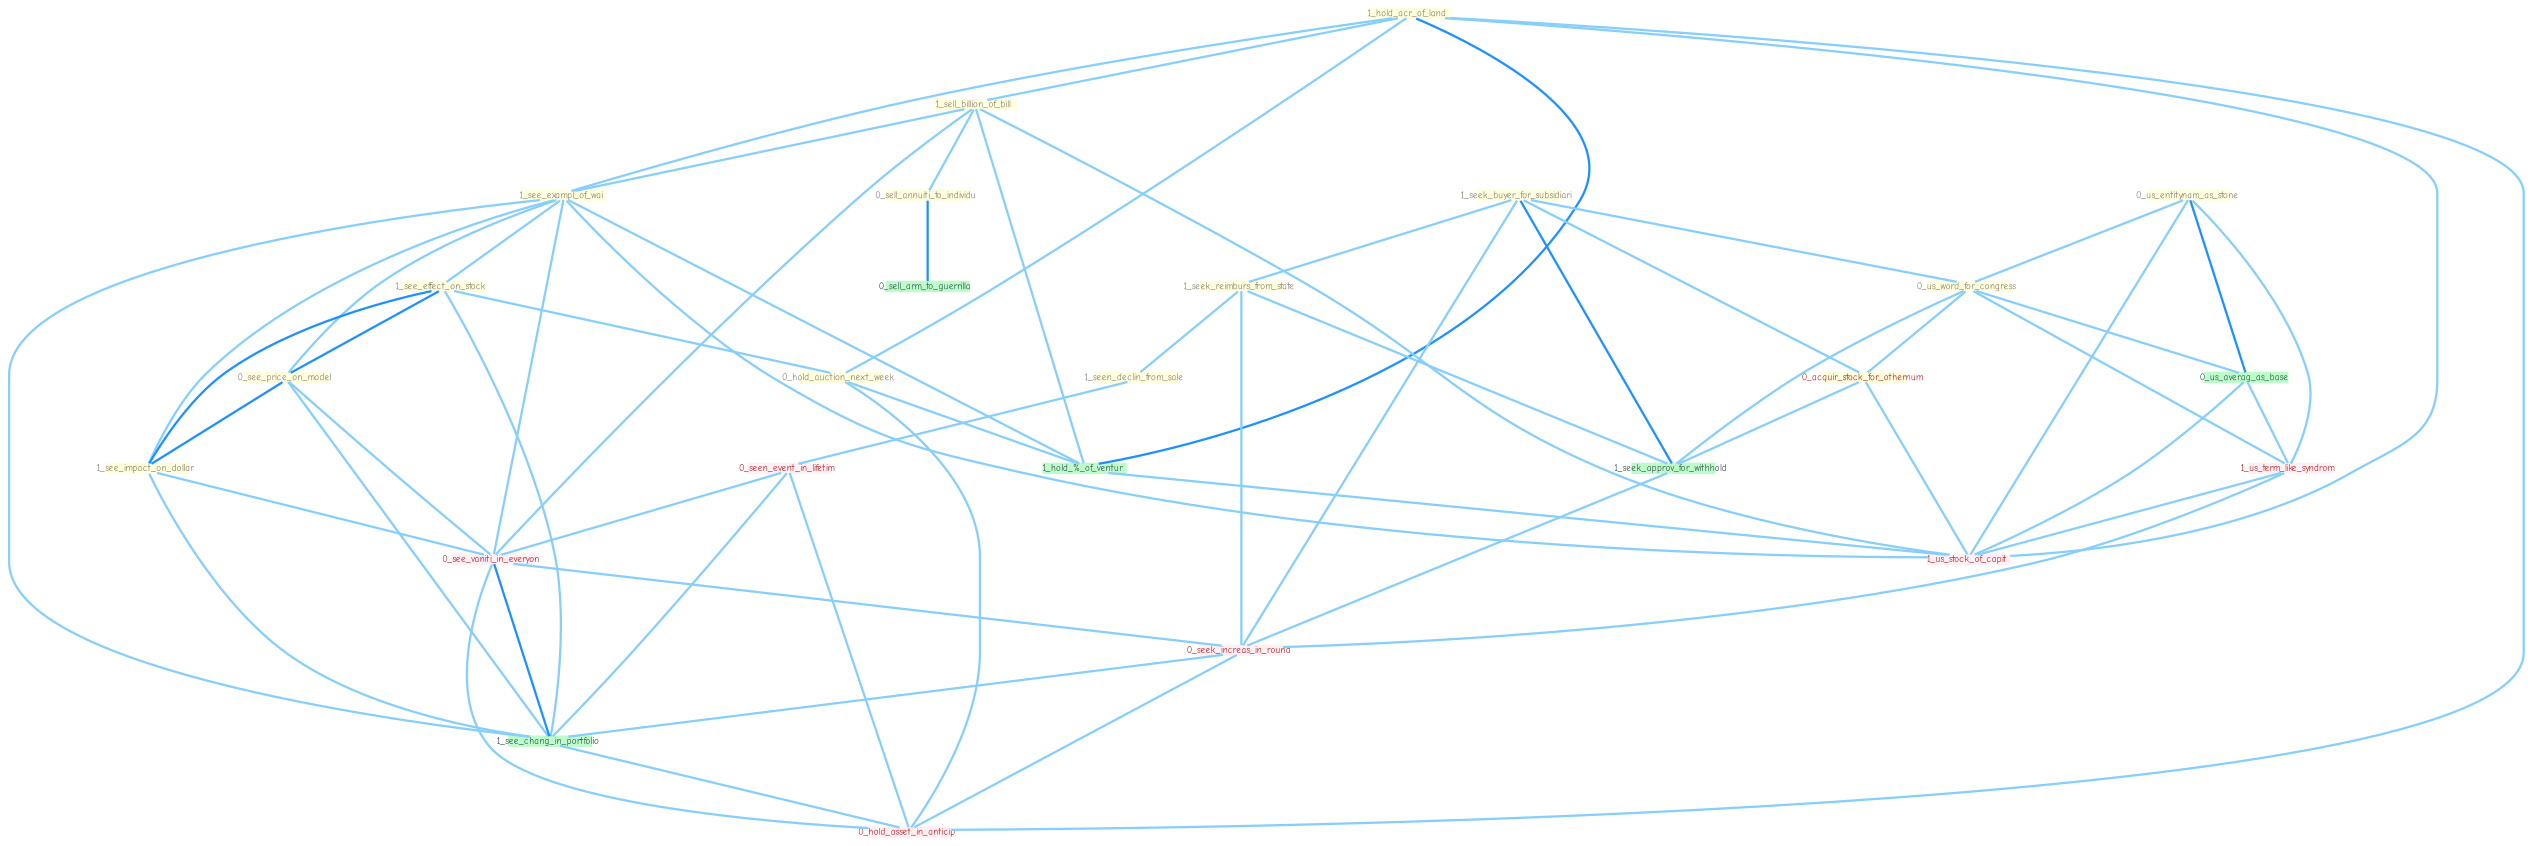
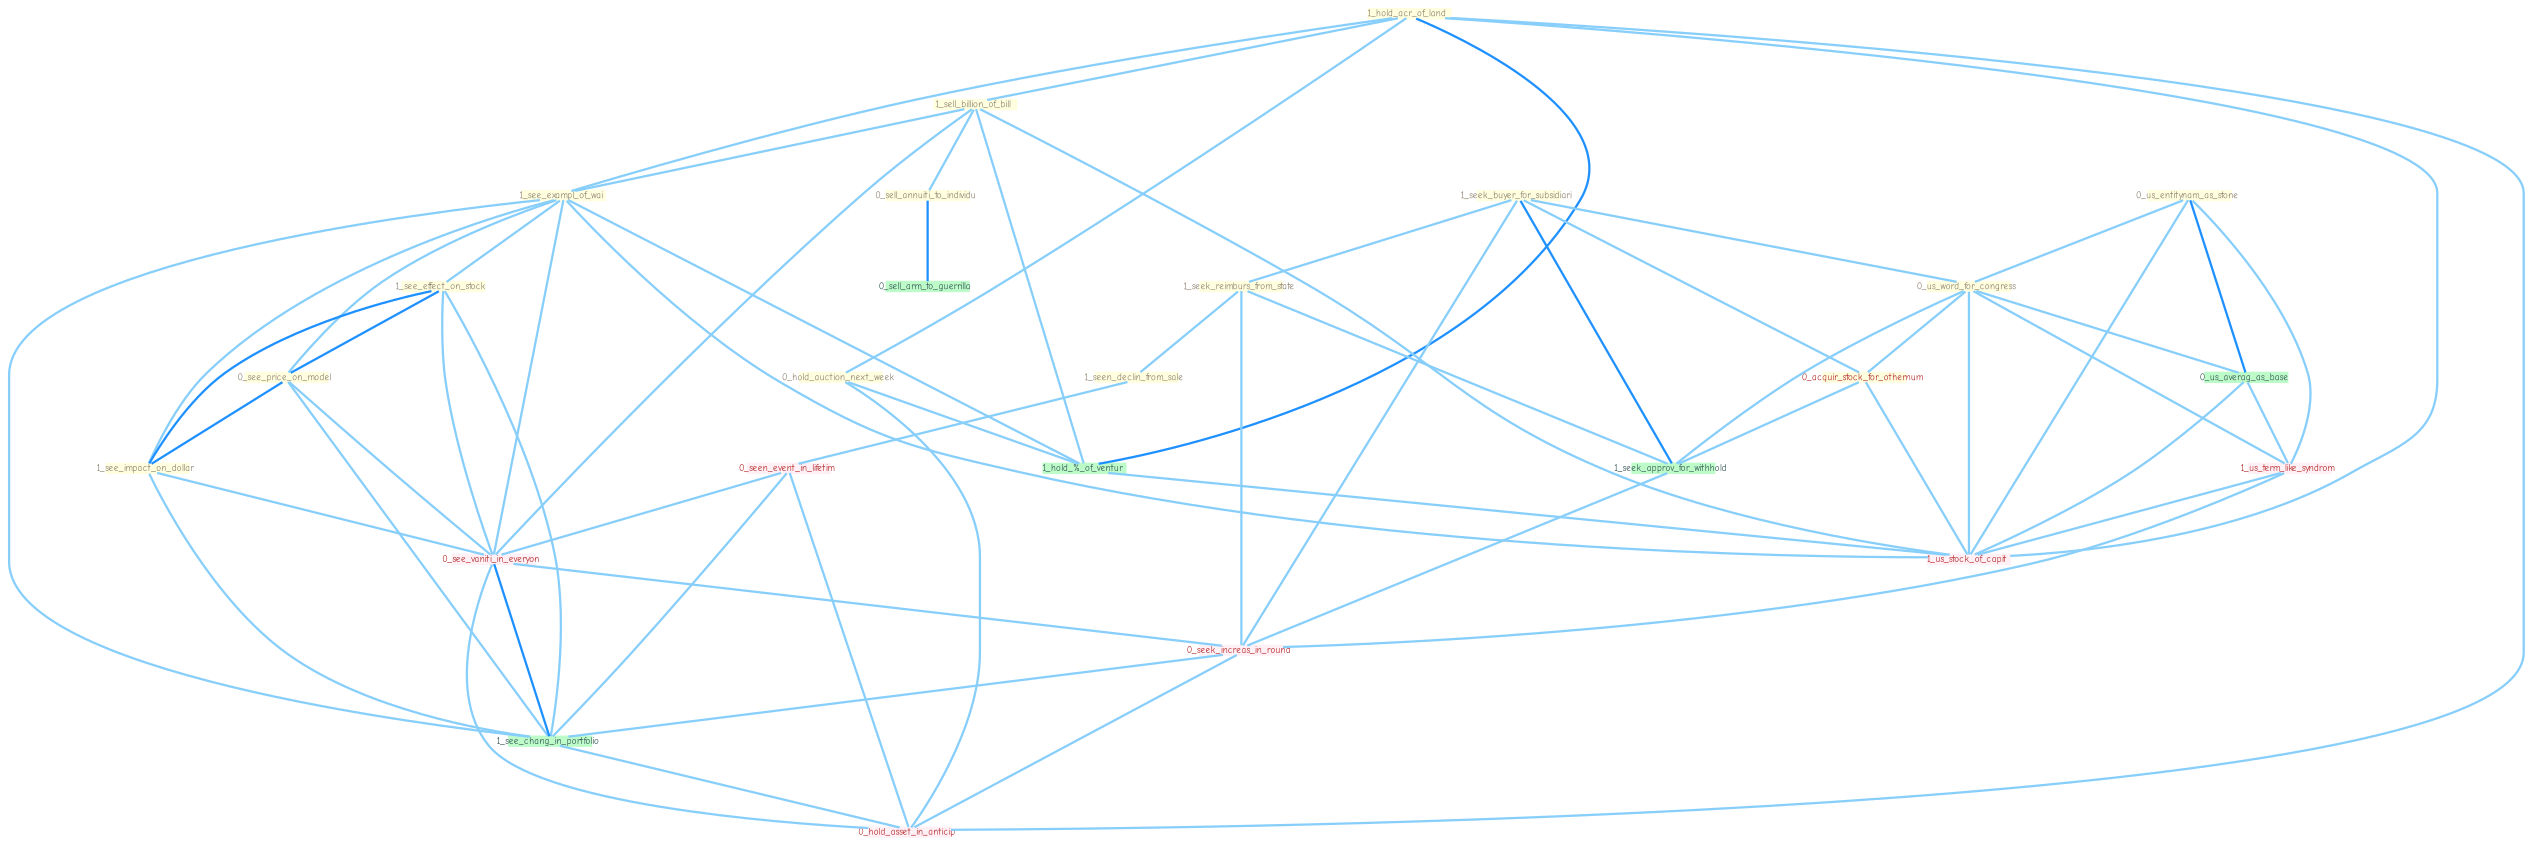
(642, 332) -> (454, 425)
none -> (1969, 423)
